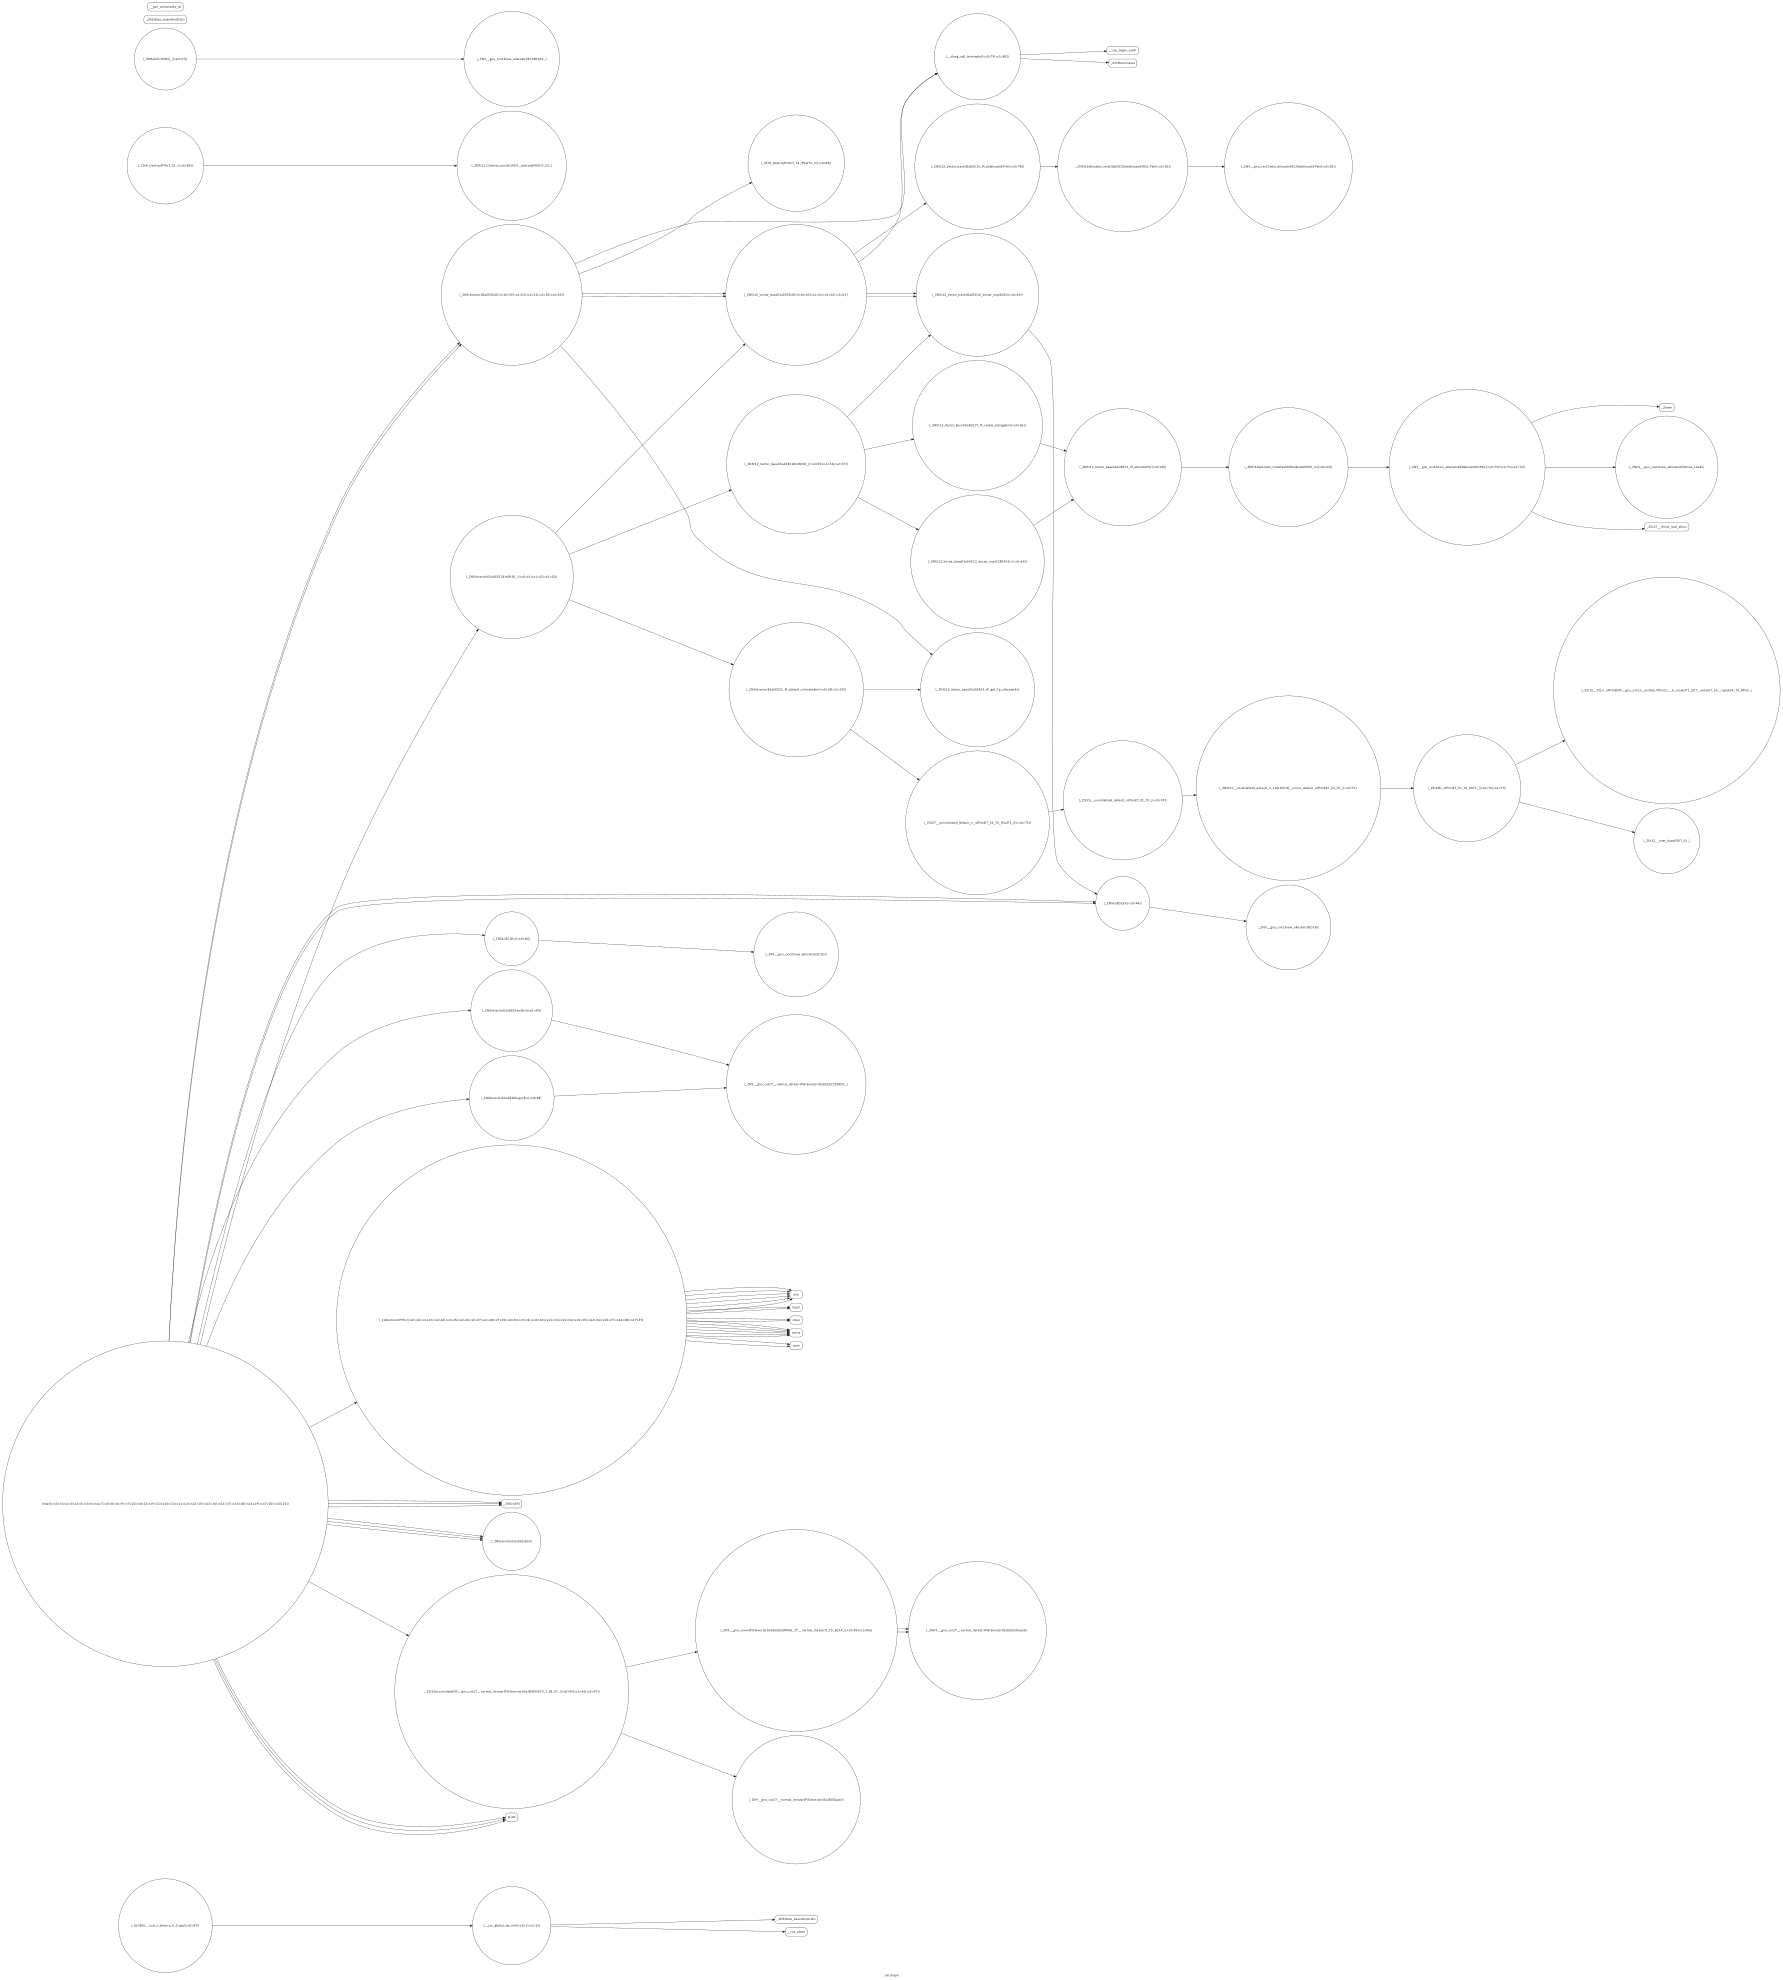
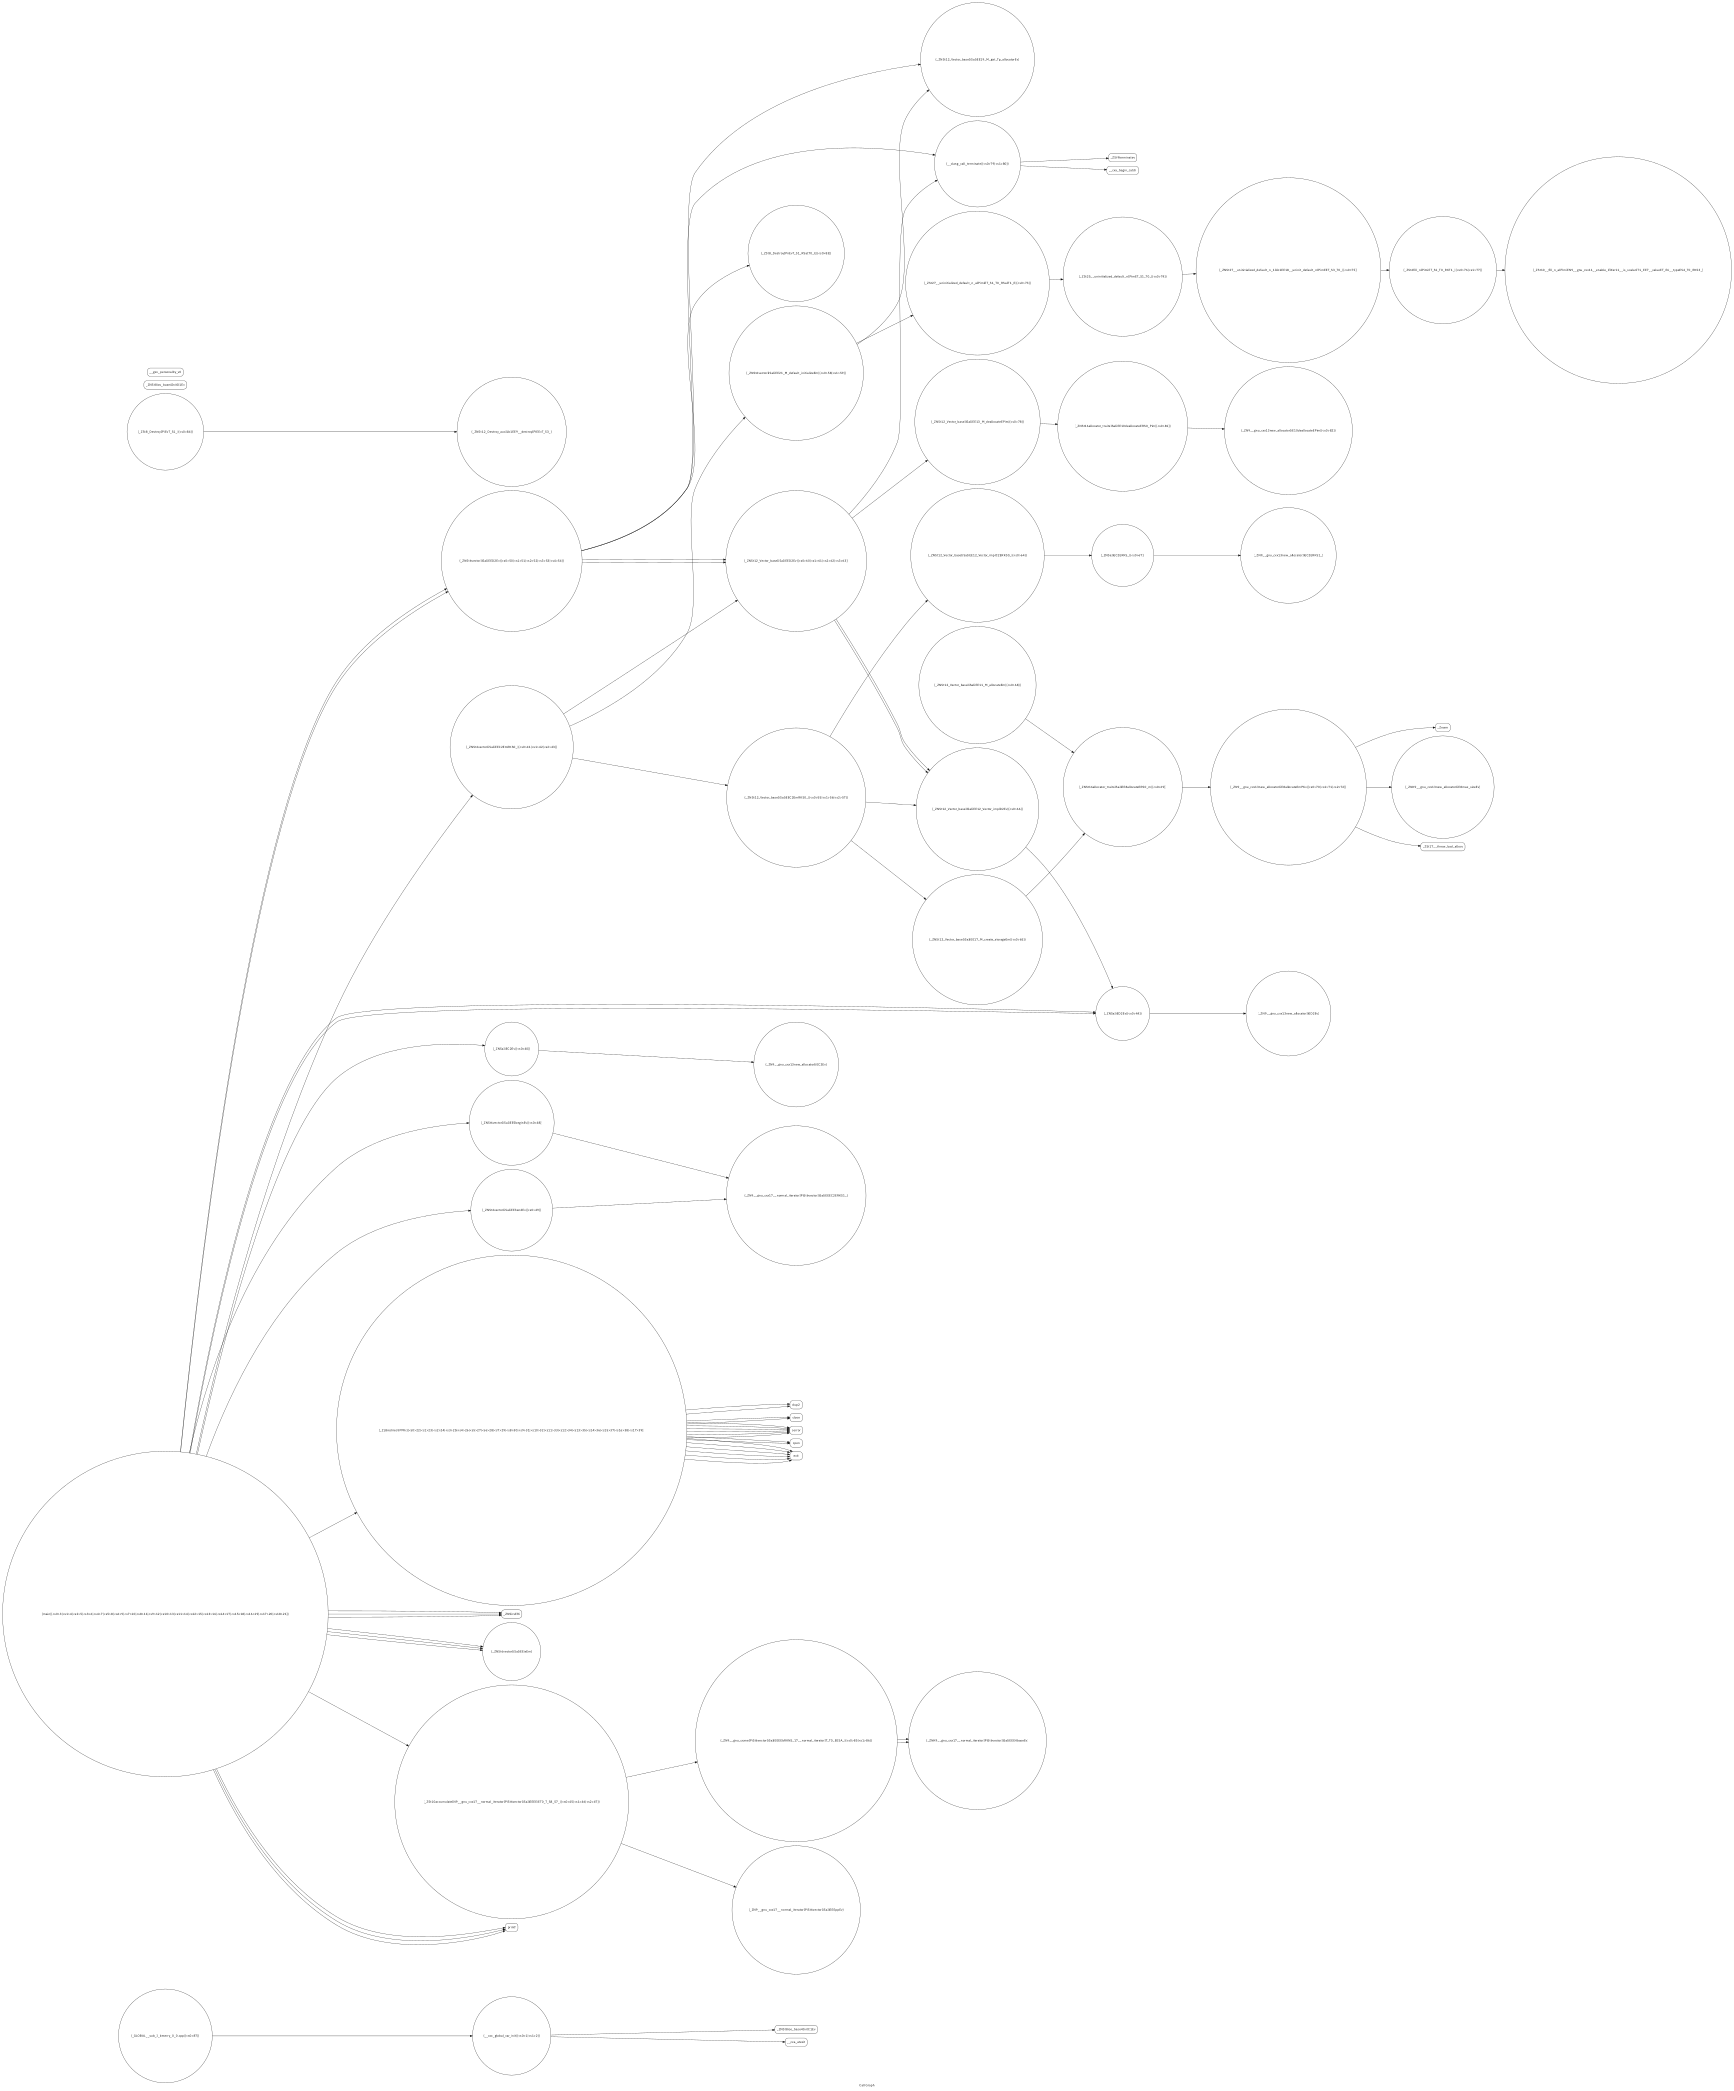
(1052, 447) -> (1055, 866)
(1052, 513) -> (1067, 555)
(1667, 841) -> none
